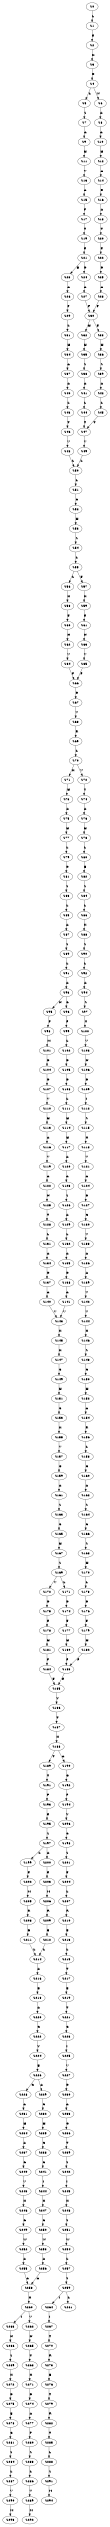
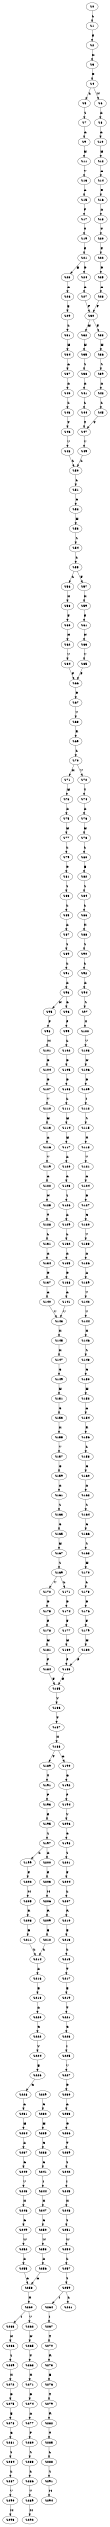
(69, 306) -> (69, 306)
(40, 2084) -> none
